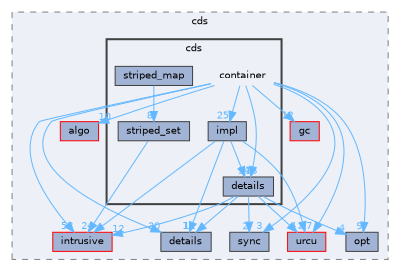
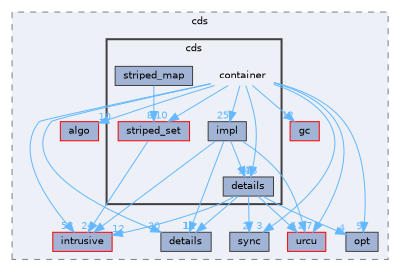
none -> (203, 101)
(154, 131) -> (154, 131)
